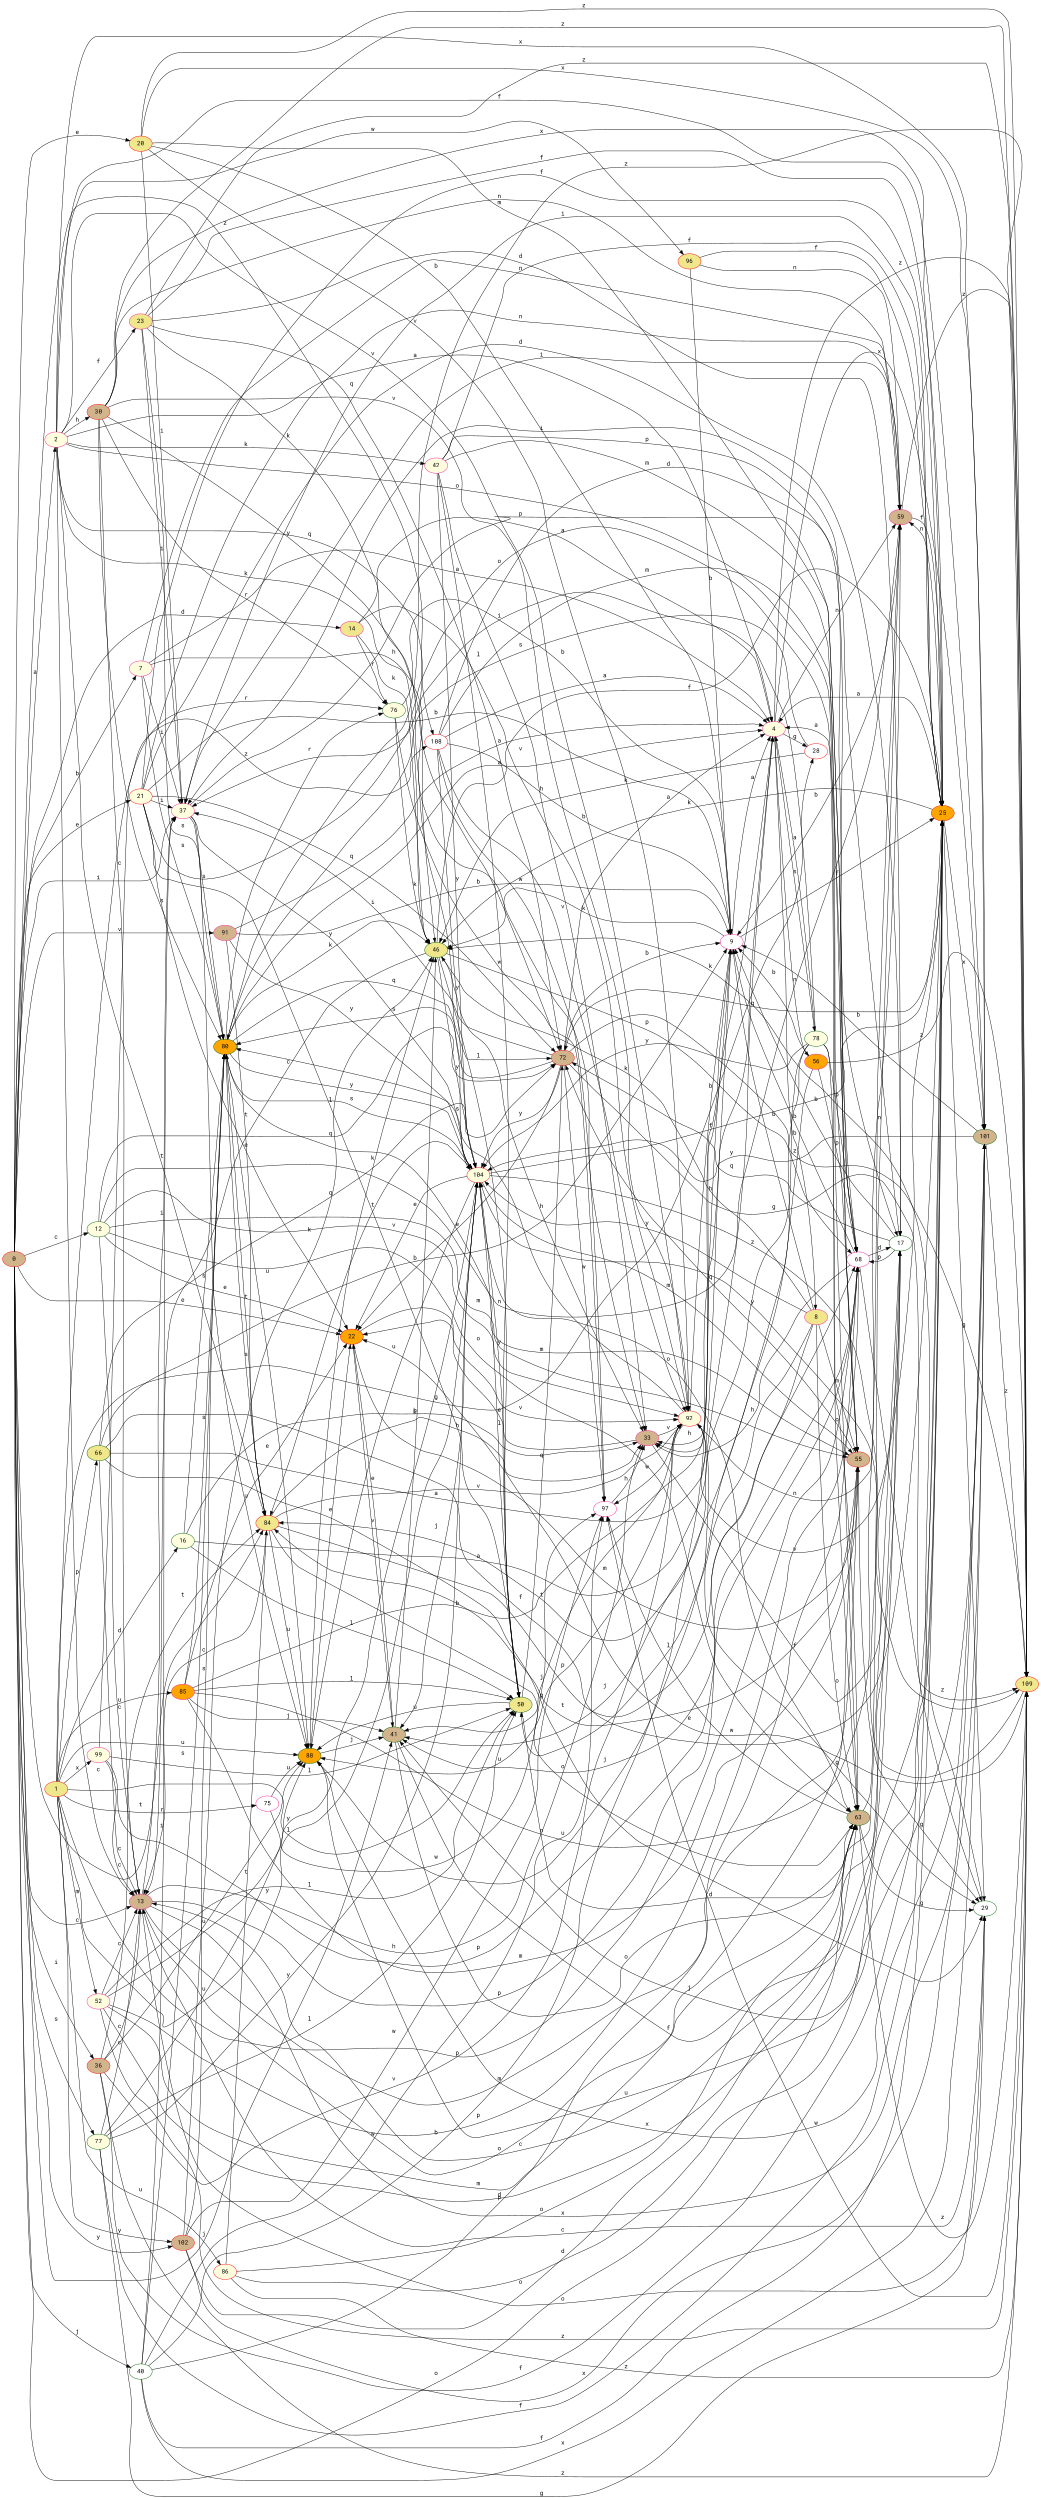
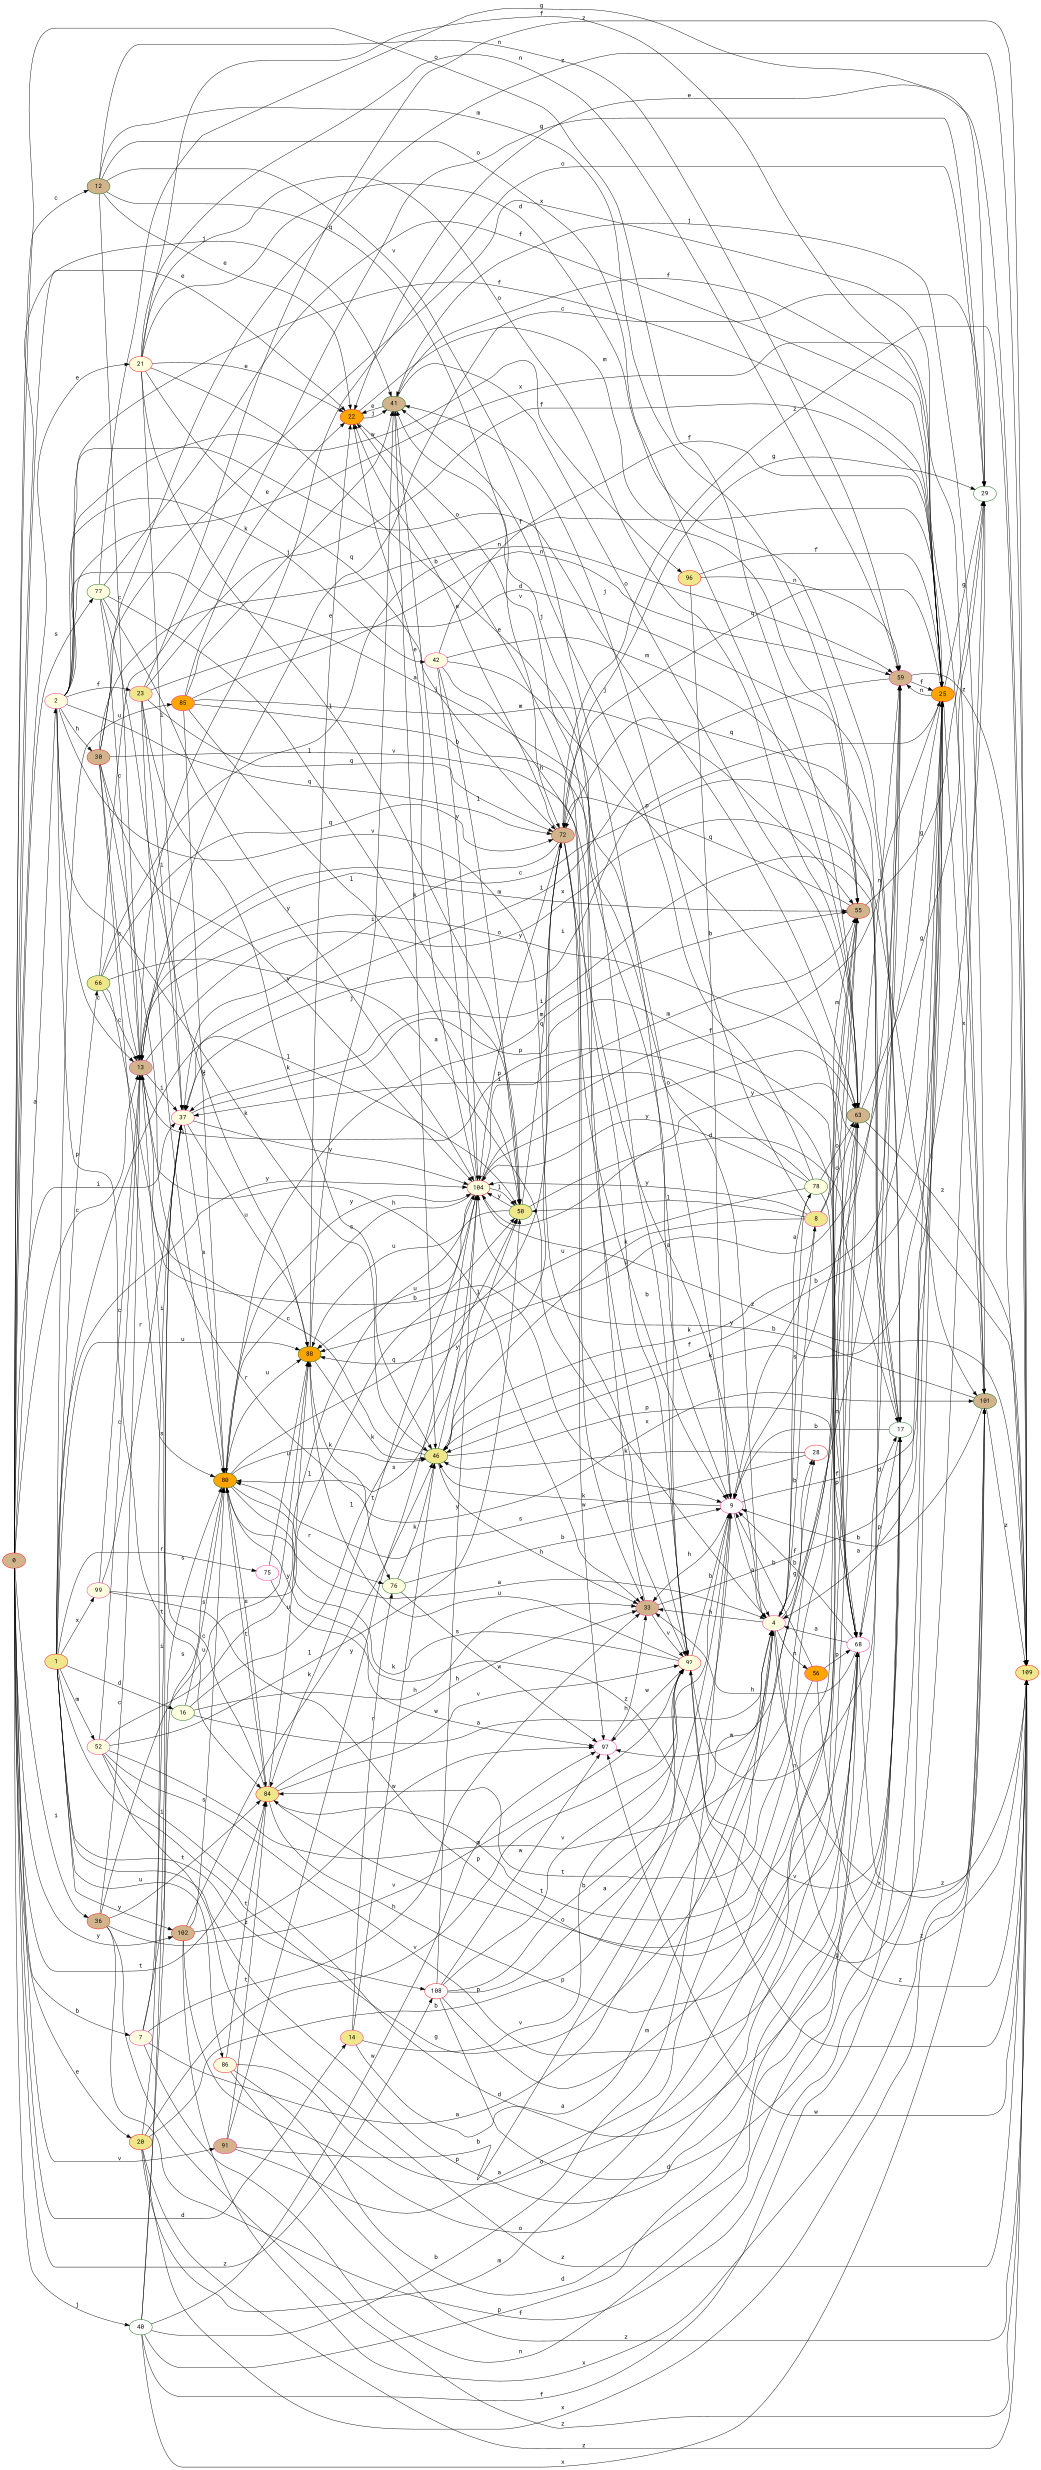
(118, 1120) -> (147, 1357)
(98, 1229) -> (98, 186)
(373, 1521) -> (373, 413)
